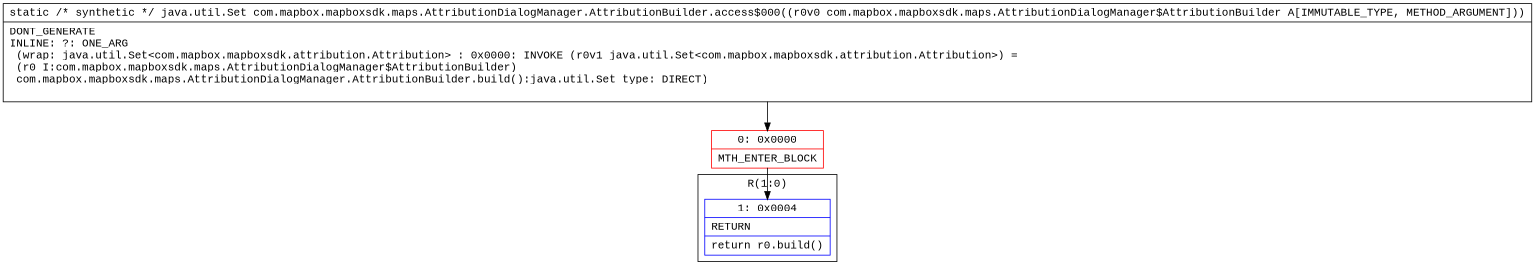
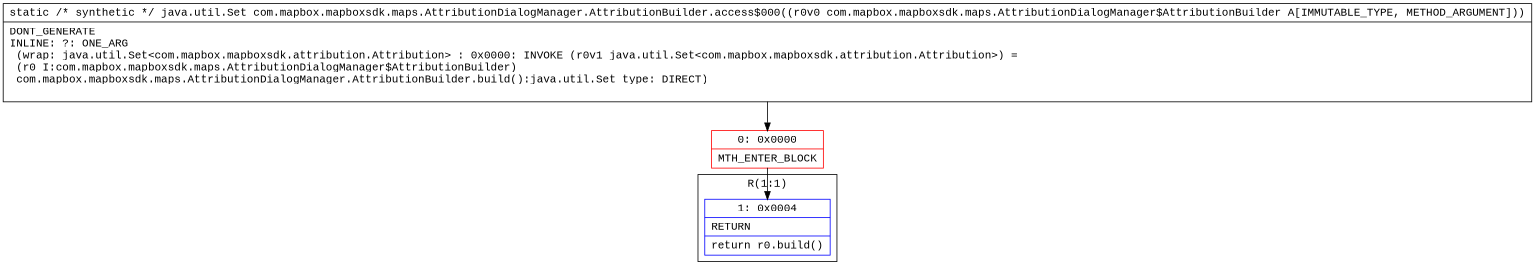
(767, 184) -> (767, 184)
